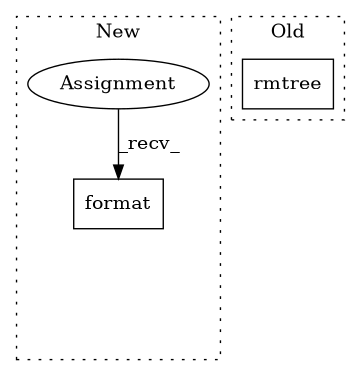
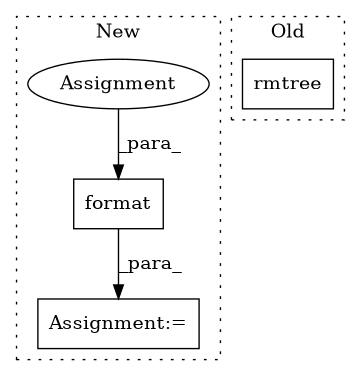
(149, 144) -> (149, 144)
none -> (118, 324)
